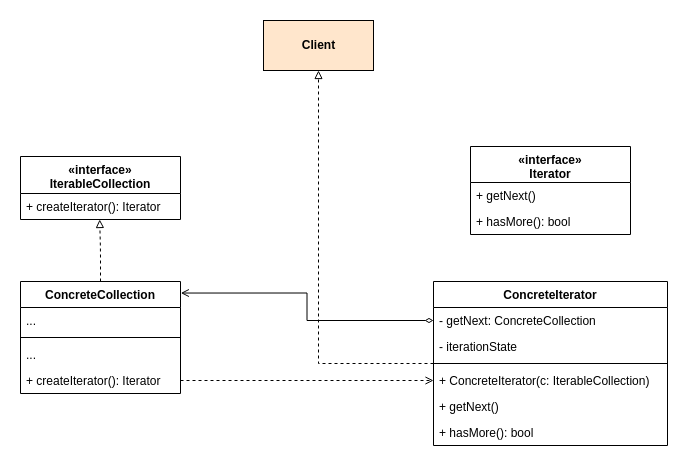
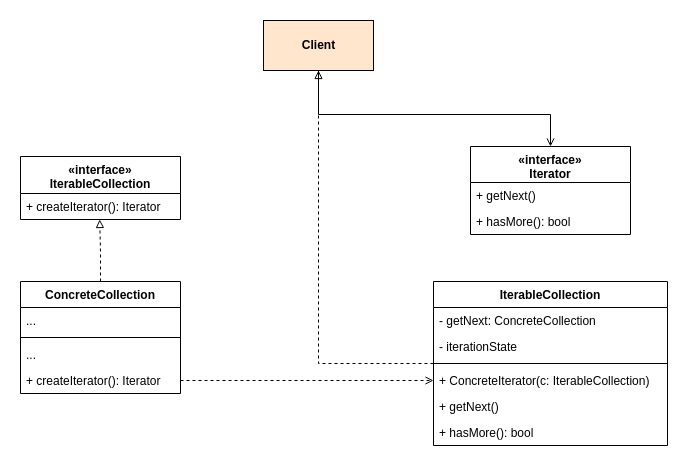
none -> (450, 115)
(550, 295) -> (550, 295)
(307, 304) -> none
